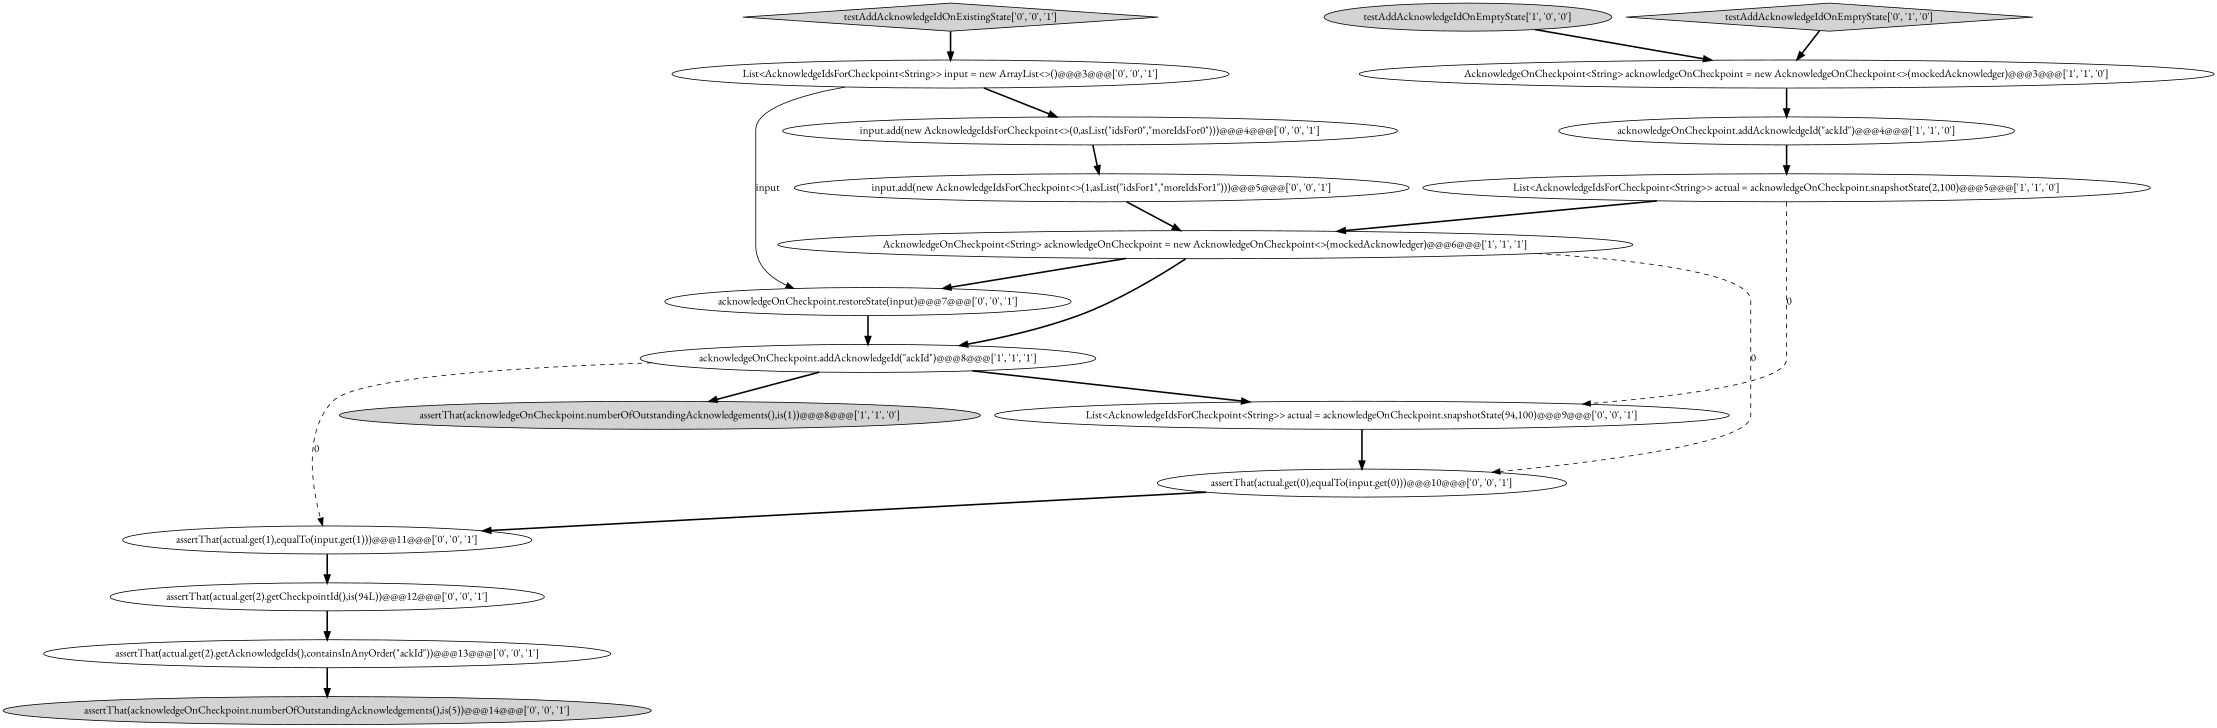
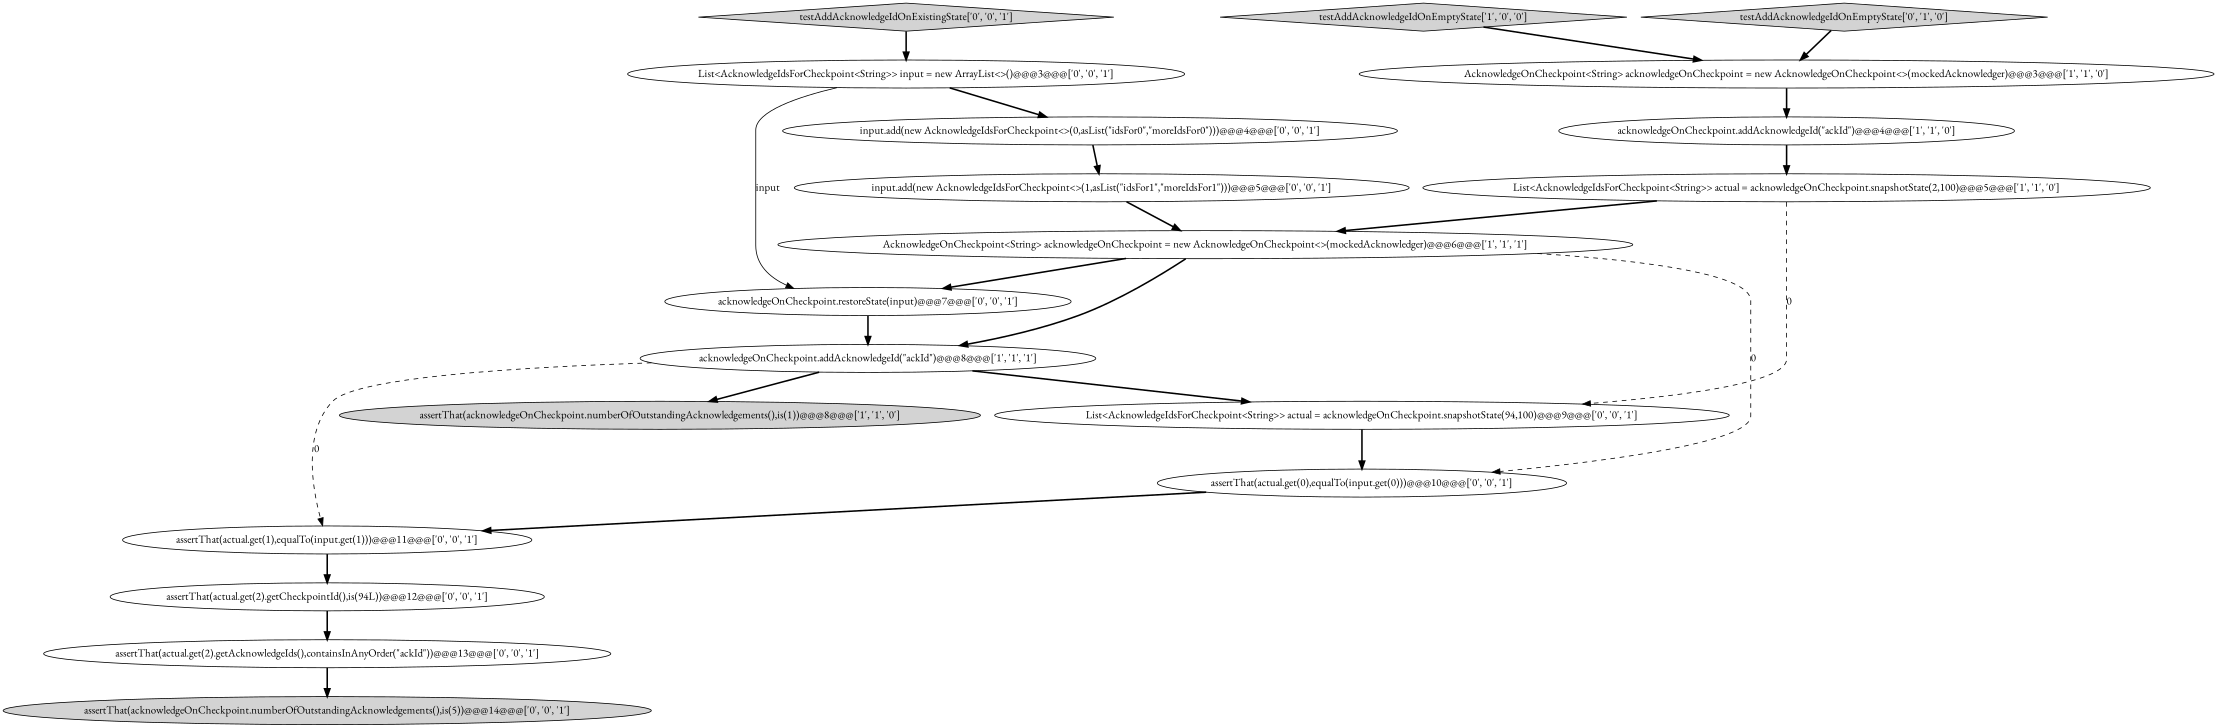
(1468, 17) -> (1424, 17)
